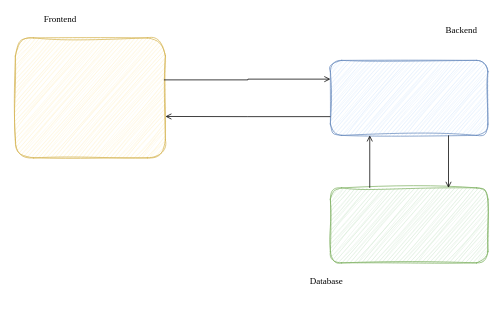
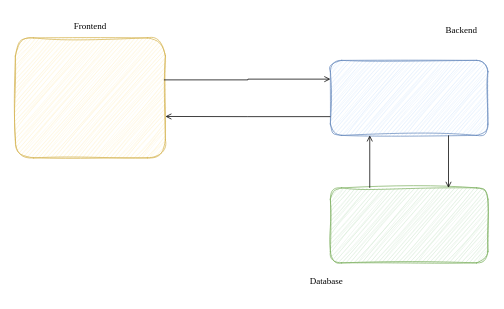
(60, 19) -> (90, 27)
